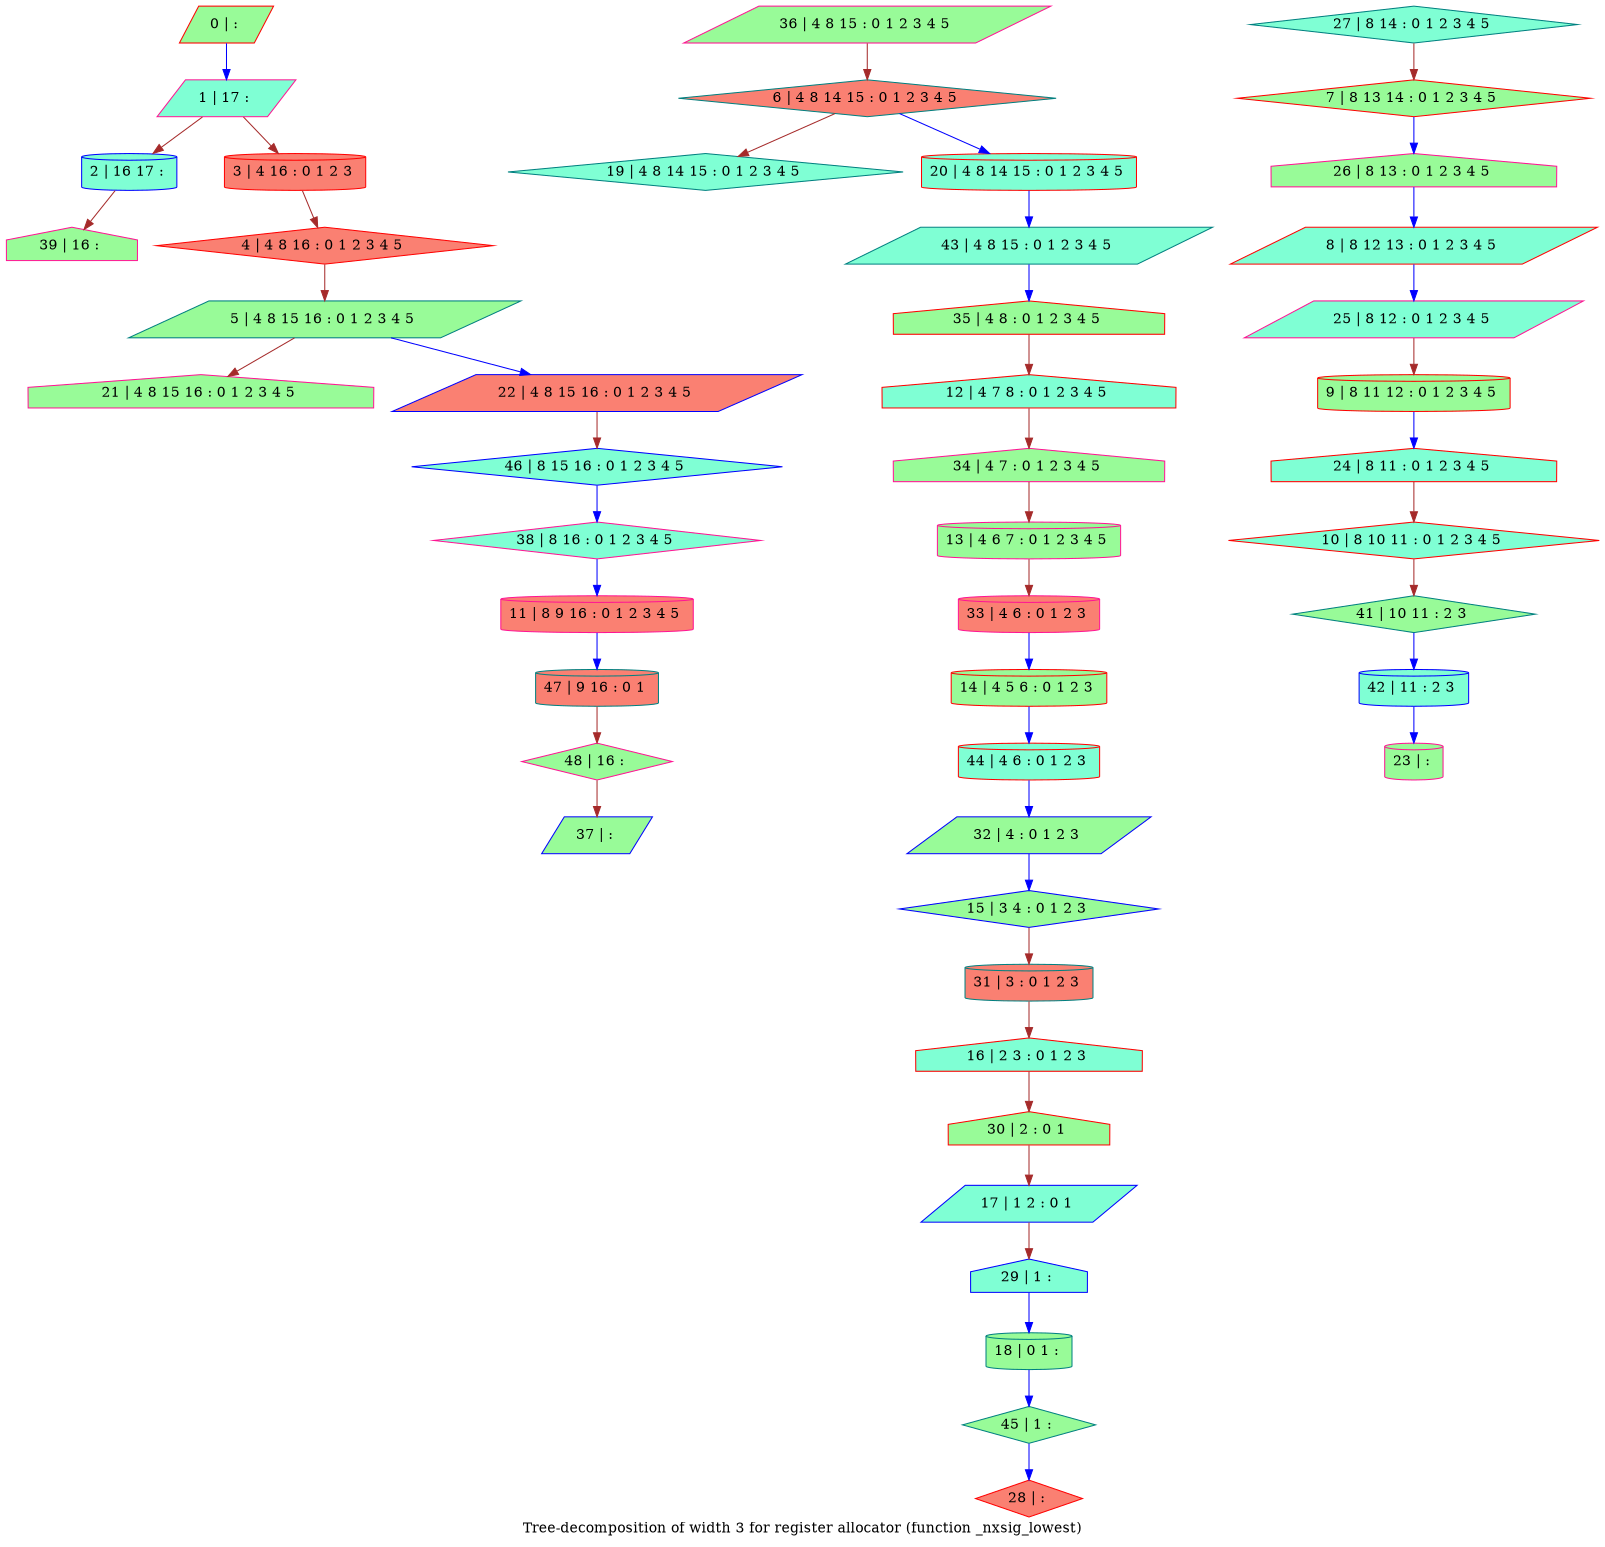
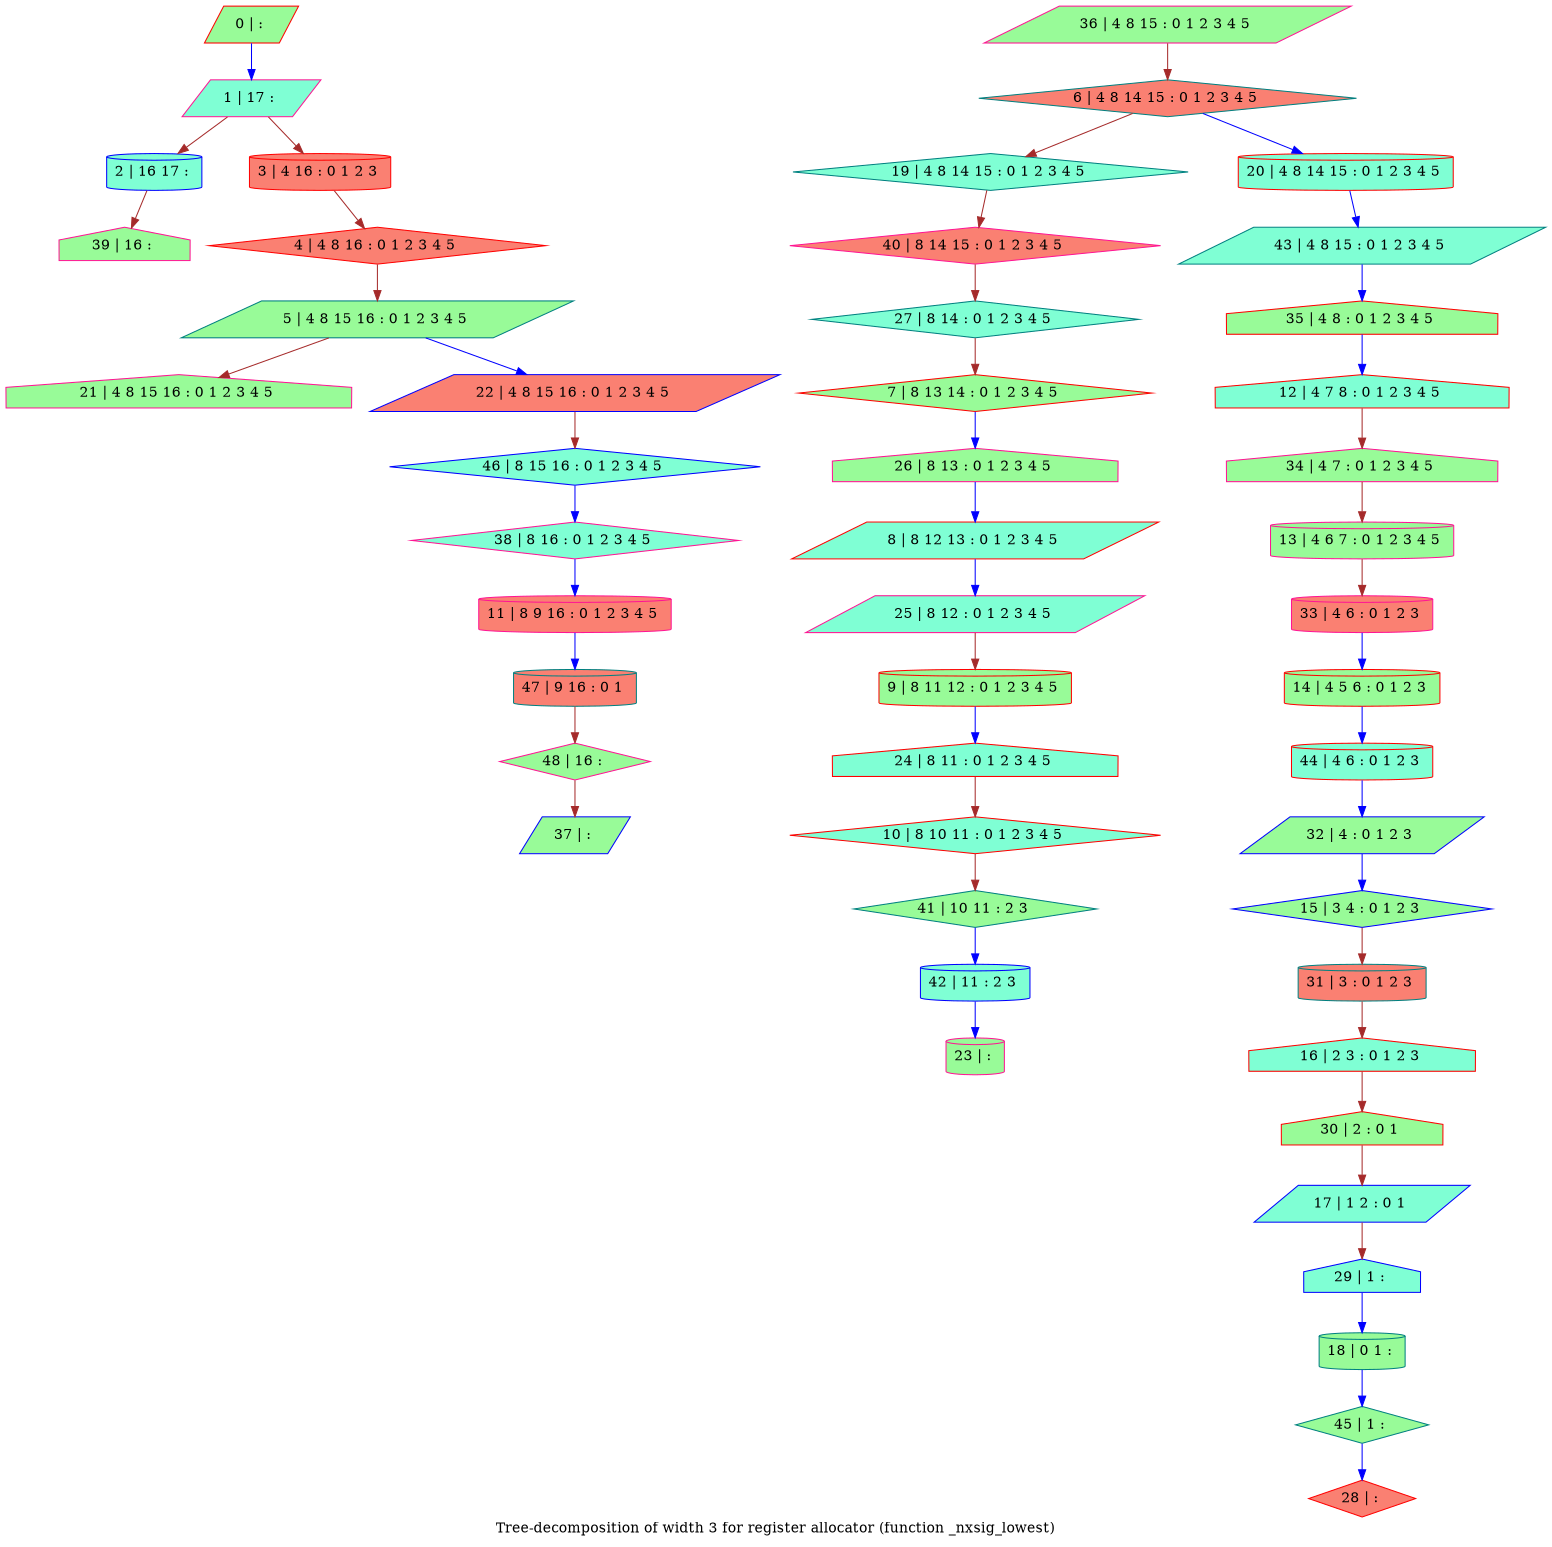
none -> (975, 246)
(1029, 349) -> (1362, 349)
